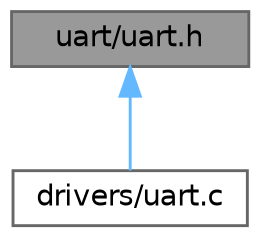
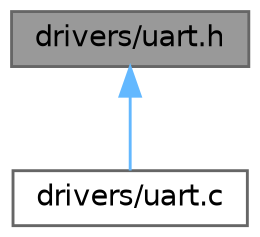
(130, 39) -> (130, 39)
